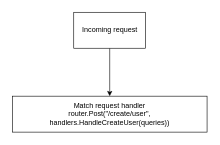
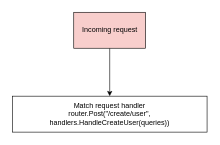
(110, 30) -> (110, 30)
